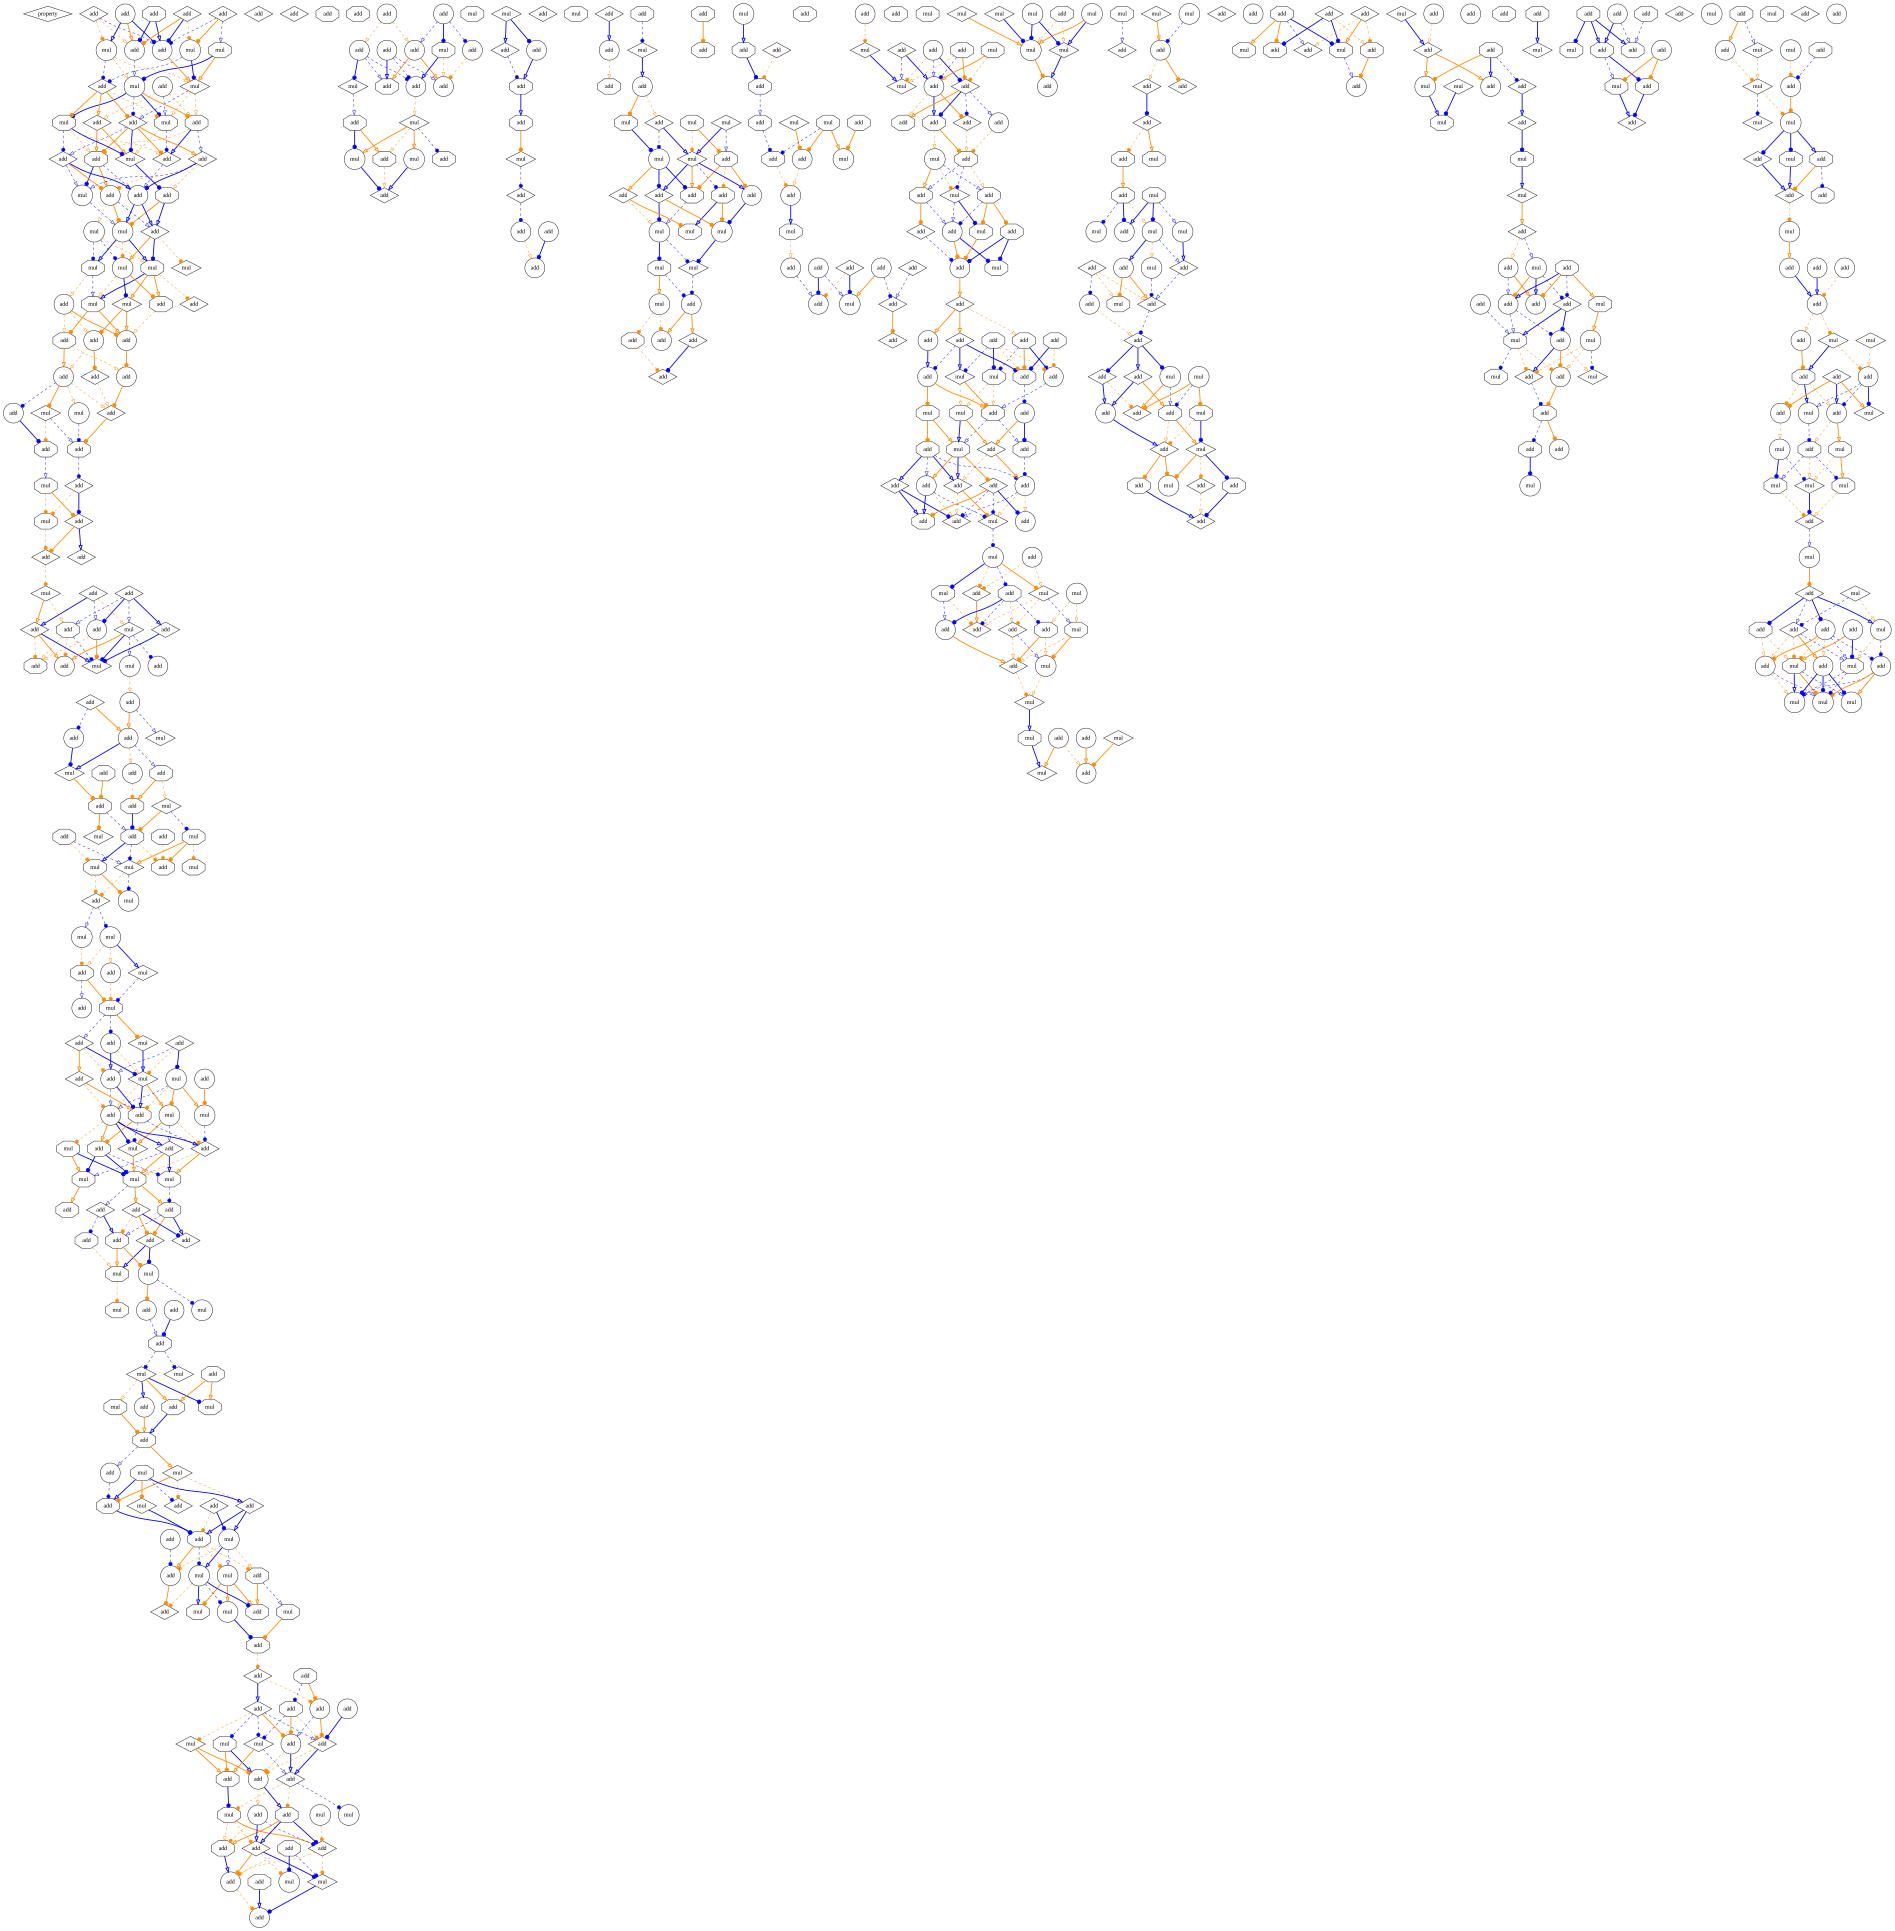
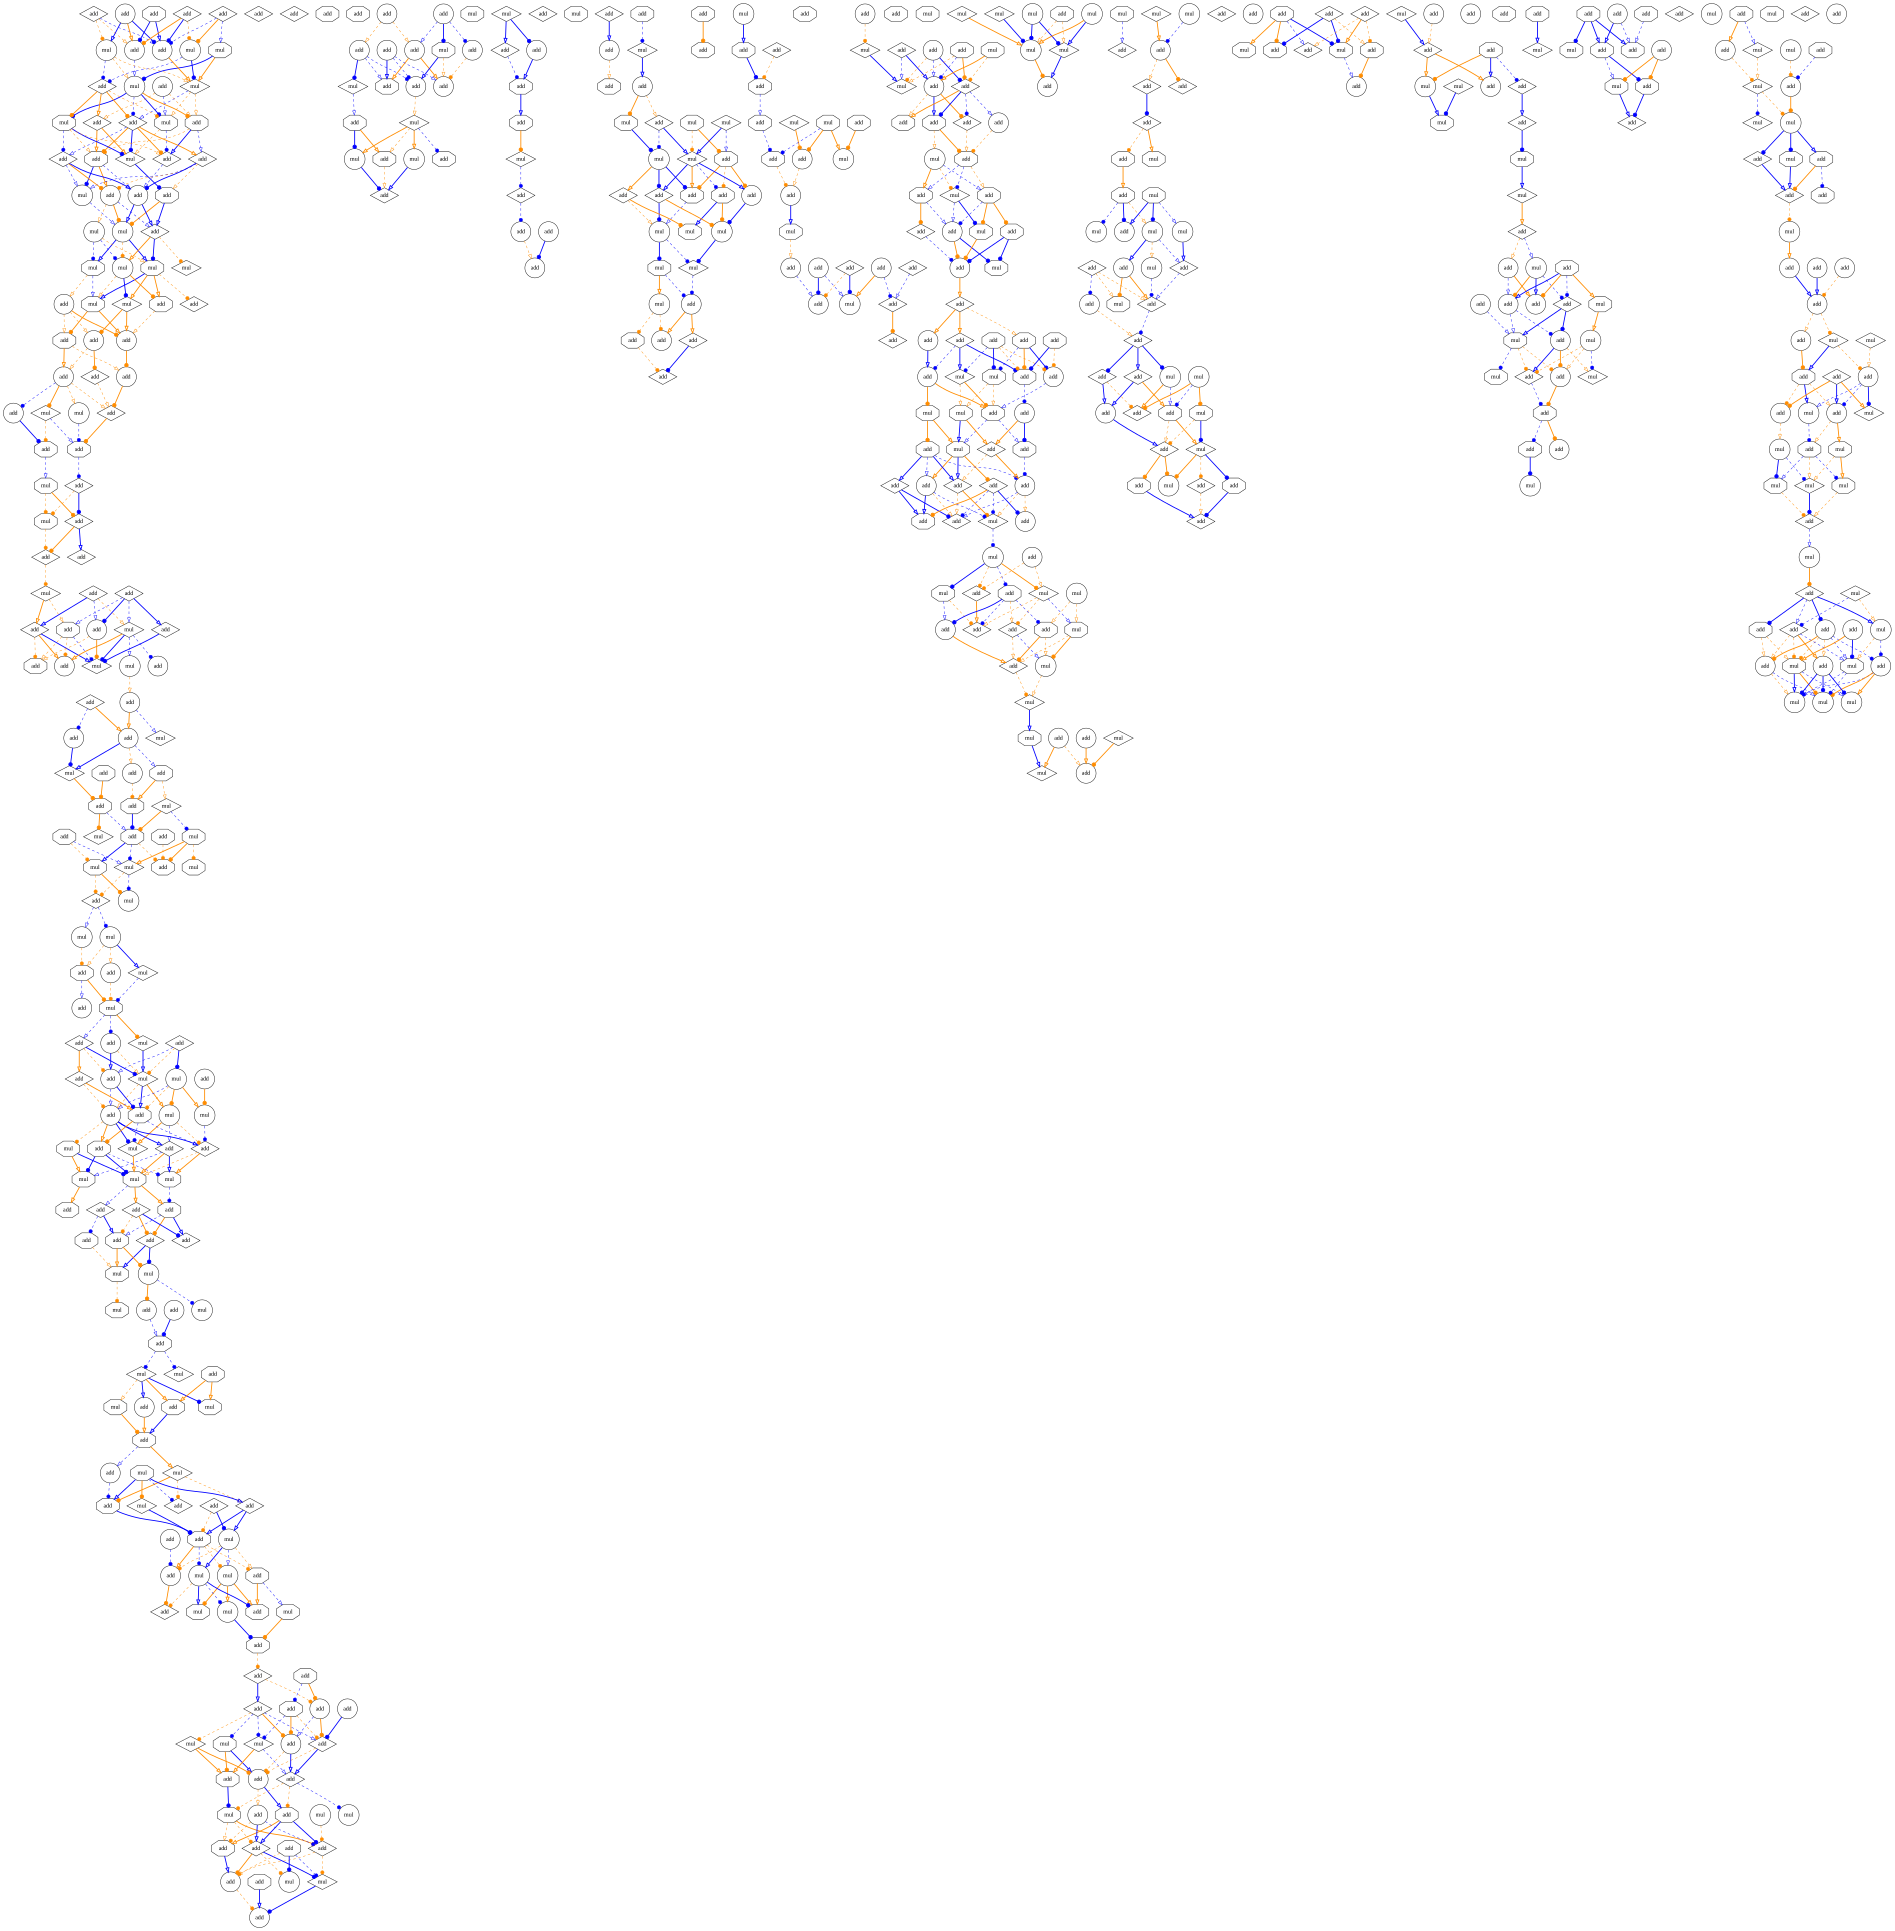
(48, 14) -> none
